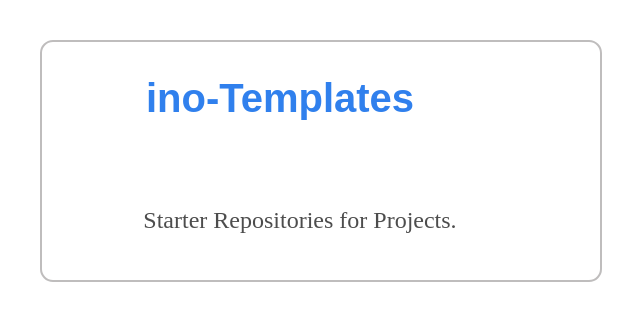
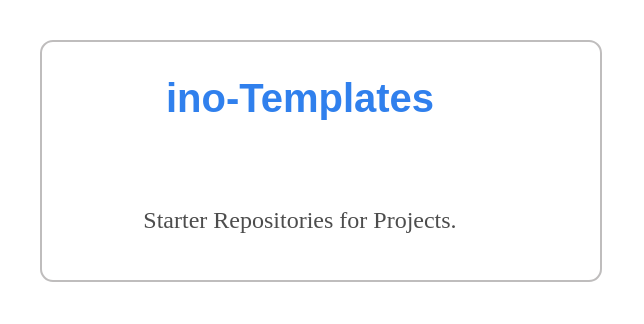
(281, 96) -> (301, 96)
